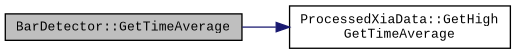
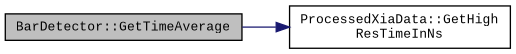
(400, 27) -> (400, 27)
